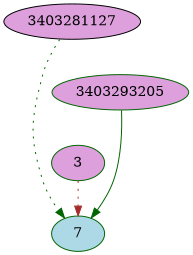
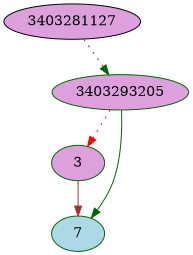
none -> (101, 124)
(33, 125) -> (93, 53)
(78, 194) -> (78, 194)
